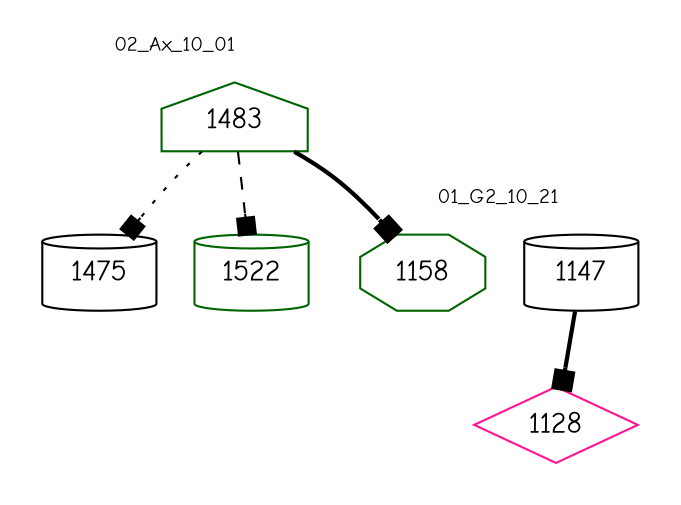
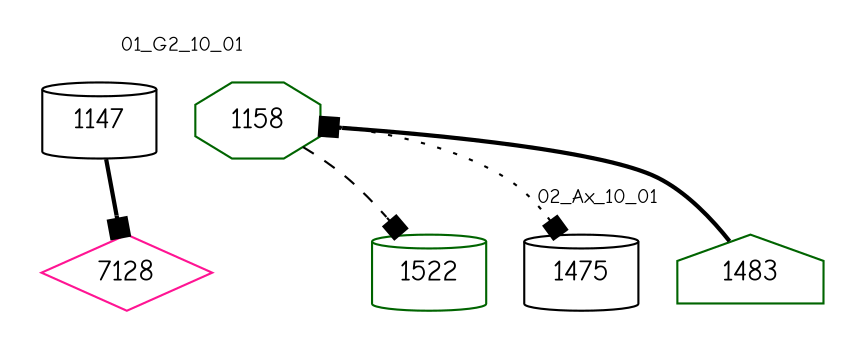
(241, 182) -> (348, 178)
(170, 183) -> (444, 150)
(499, 198) -> (182, 45)
(556, 425) -> (127, 273)
